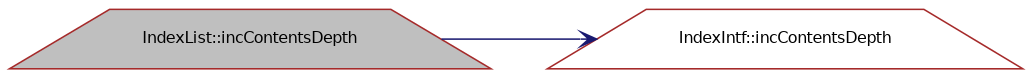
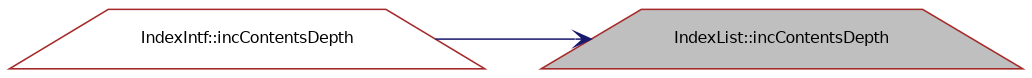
(511, 39) -> (505, 39)
